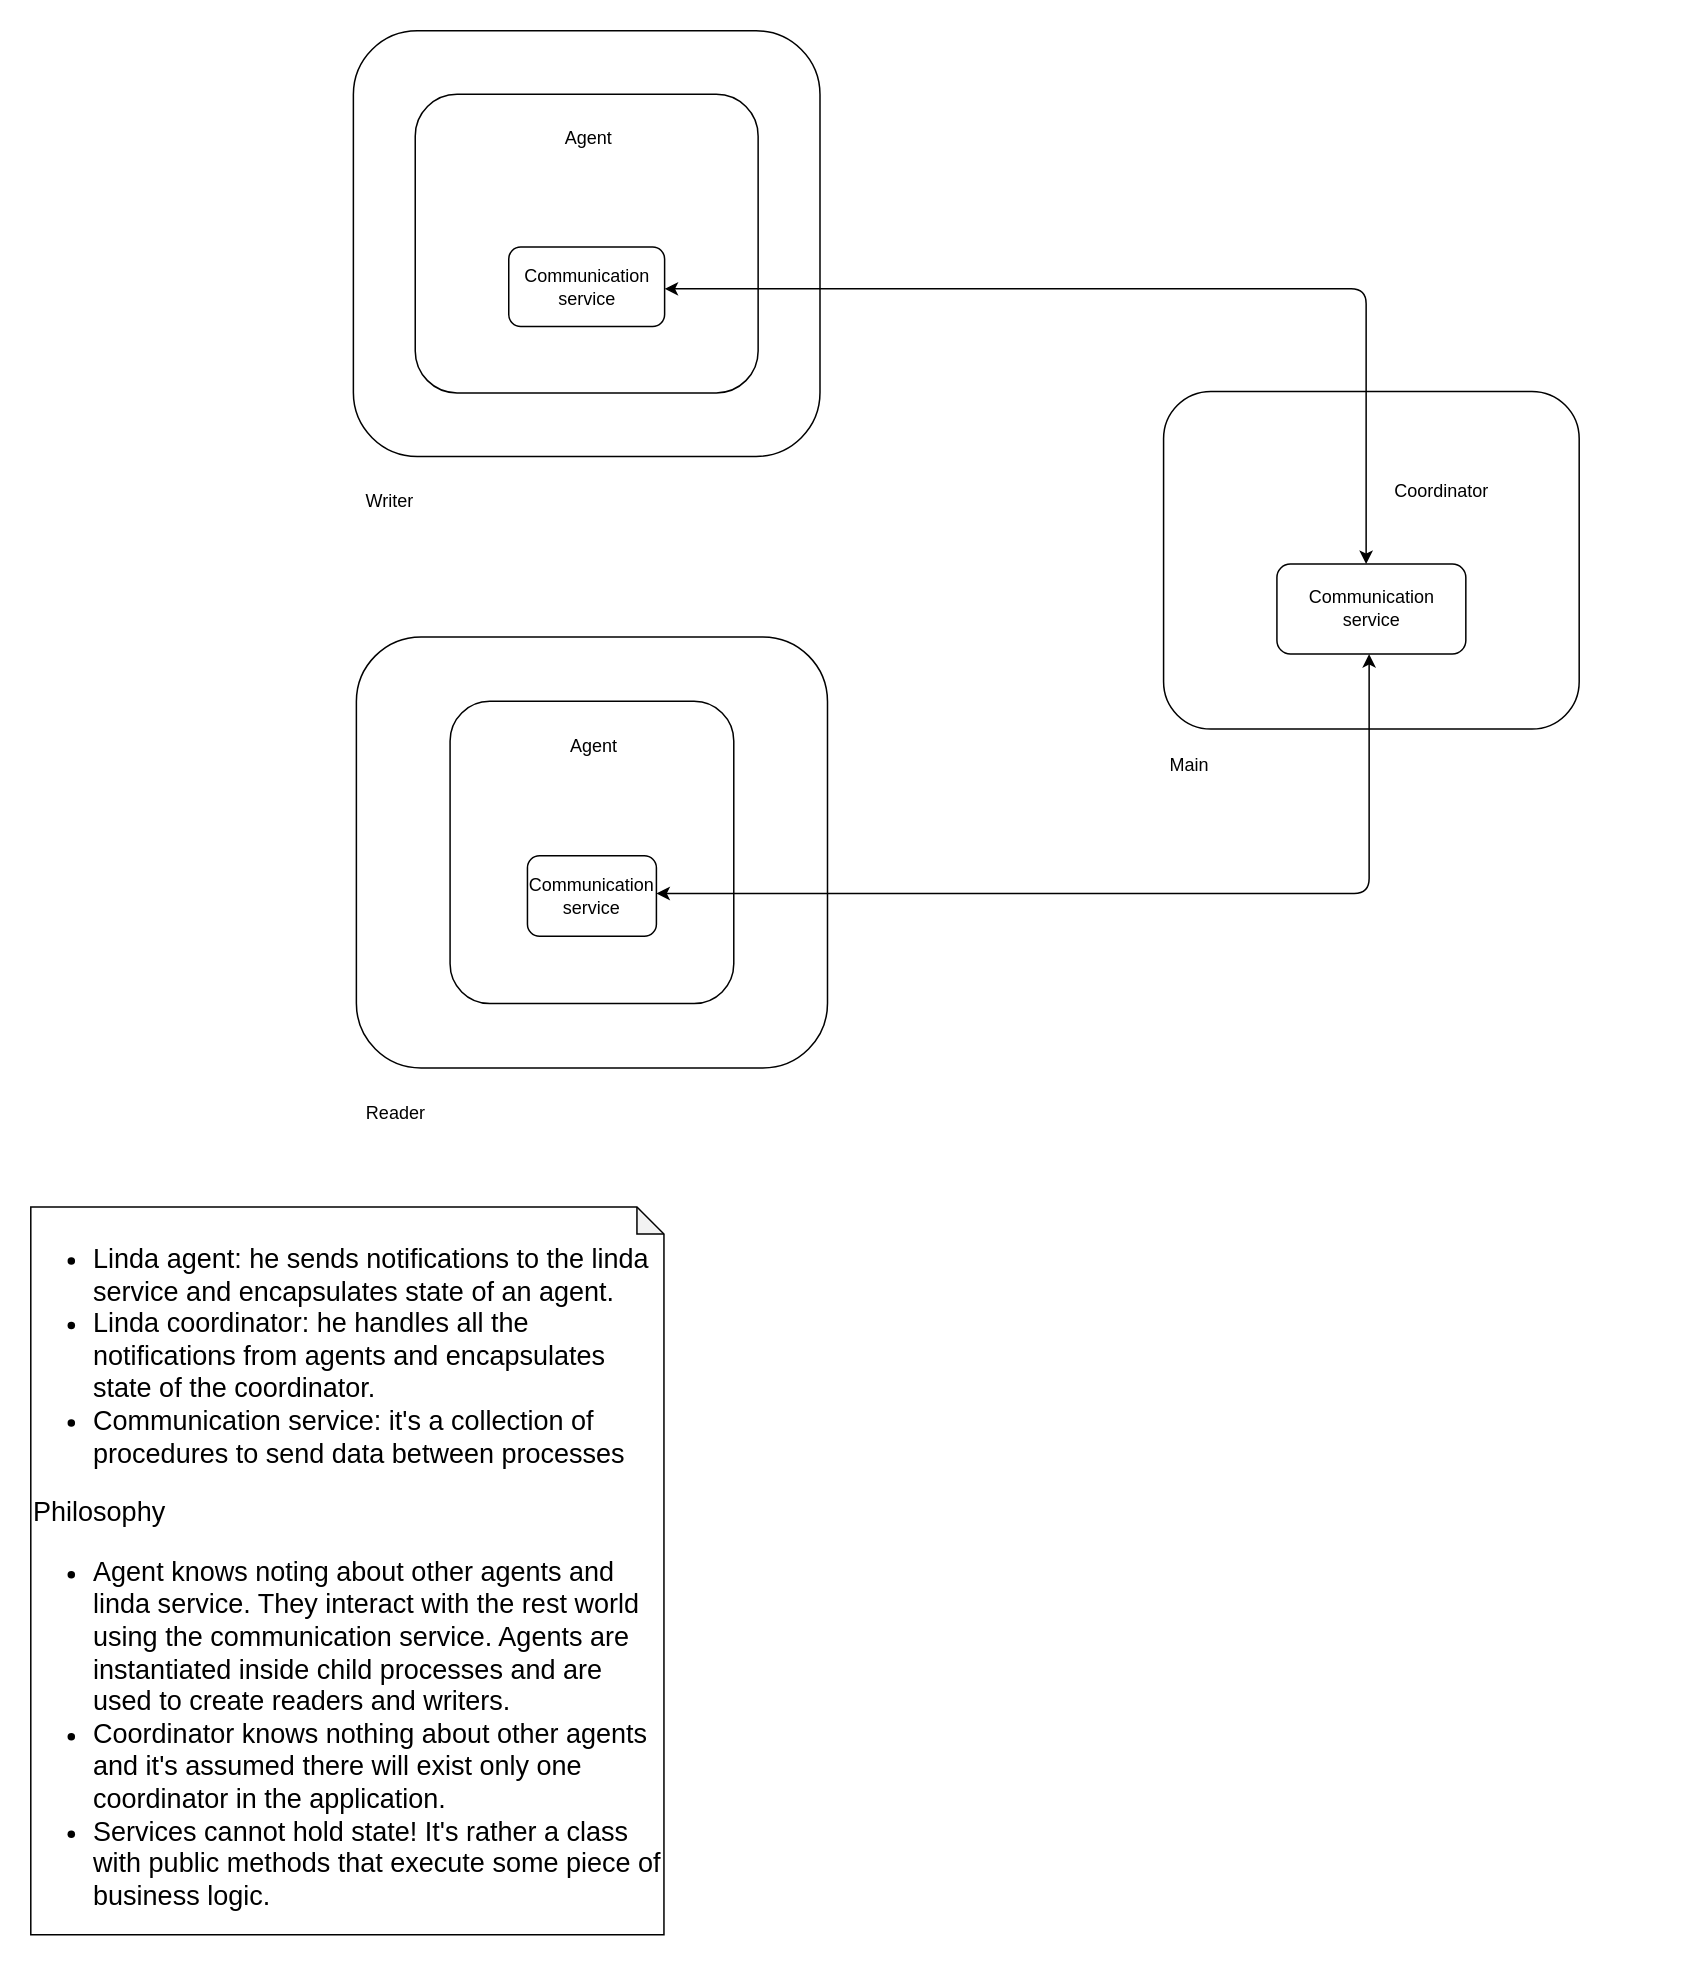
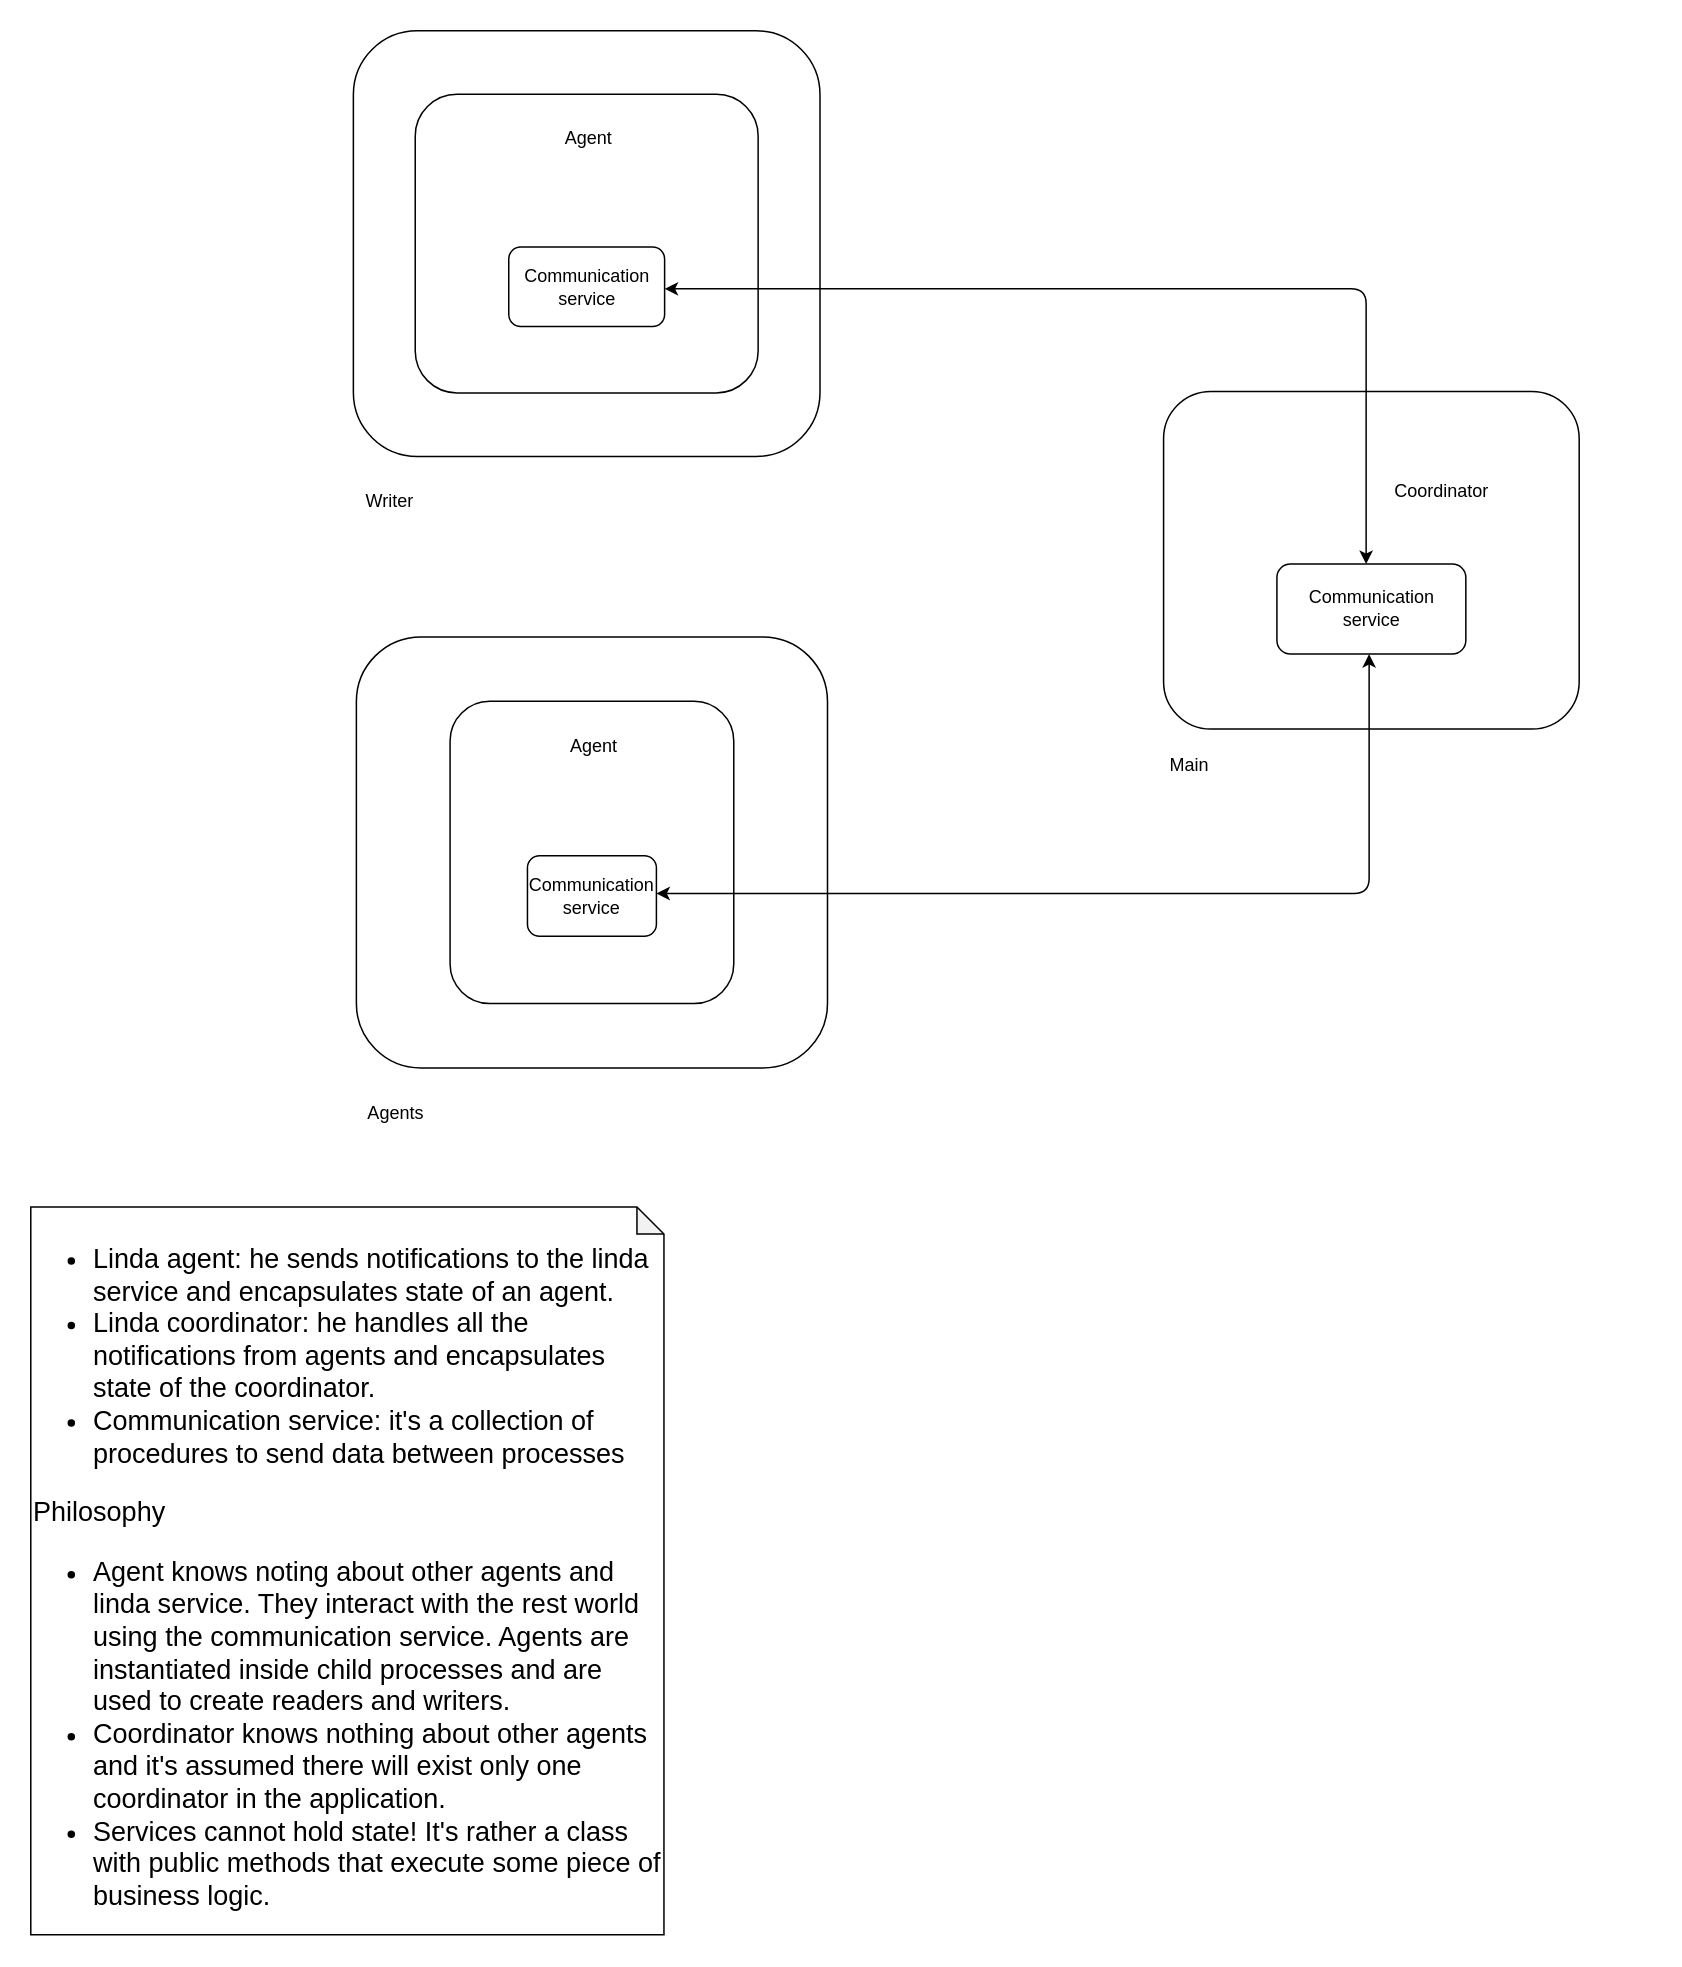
(396, 1114) -> (396, 1114)
